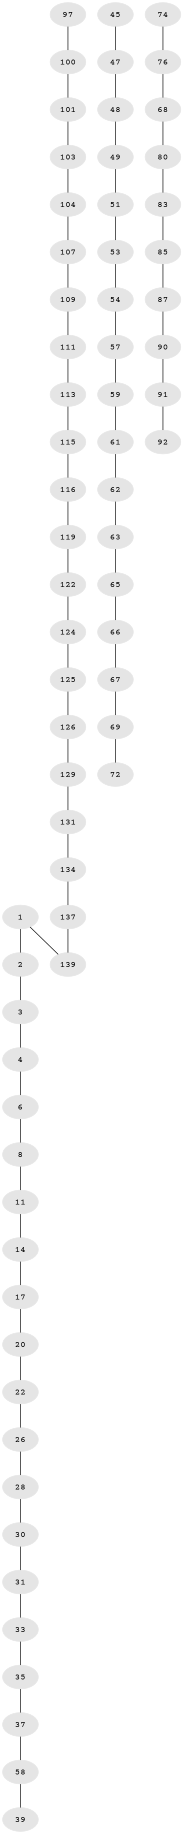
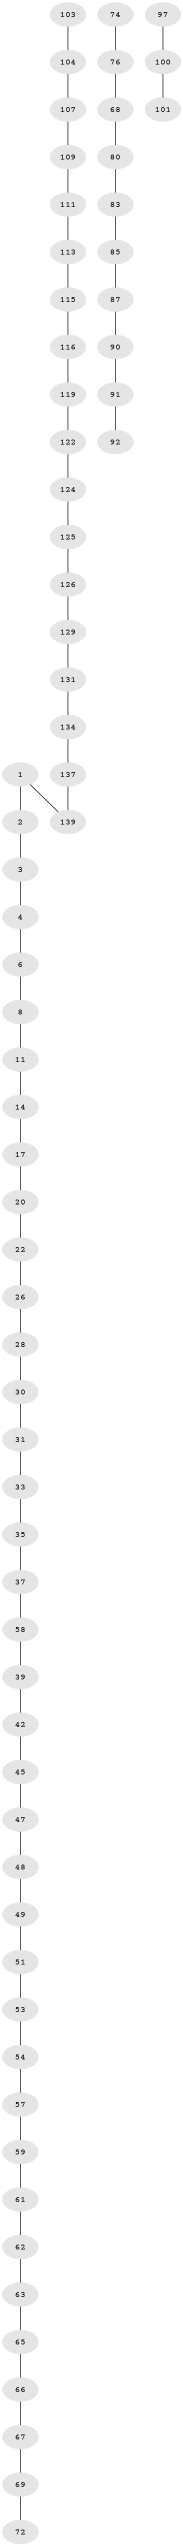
(68, 133) -> none
none -> (20, 1725)
